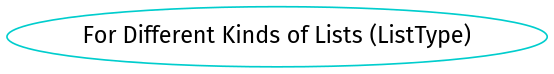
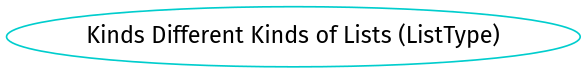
(277, 37) -> (293, 37)
